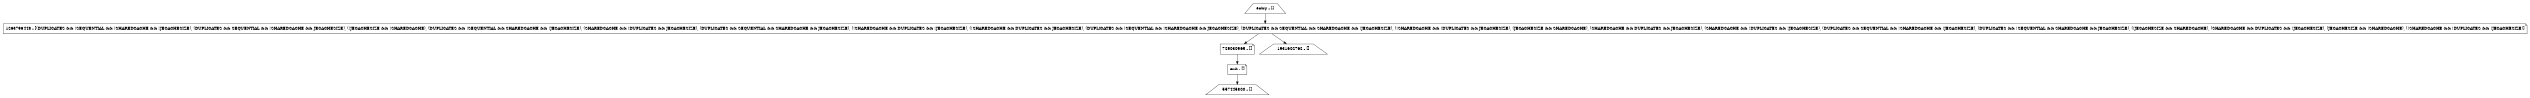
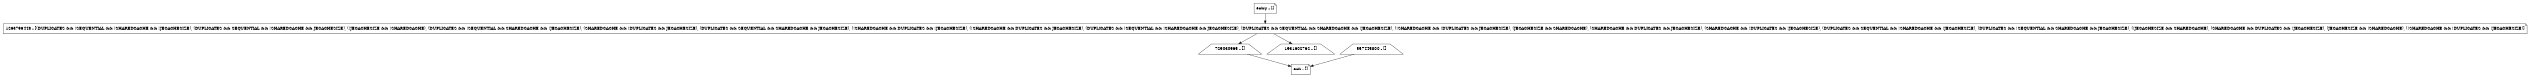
(1265, 8) -> (1265, 8)
(1237, 49) -> (1230, 49)
(1237, 78) -> (1334, 60)
